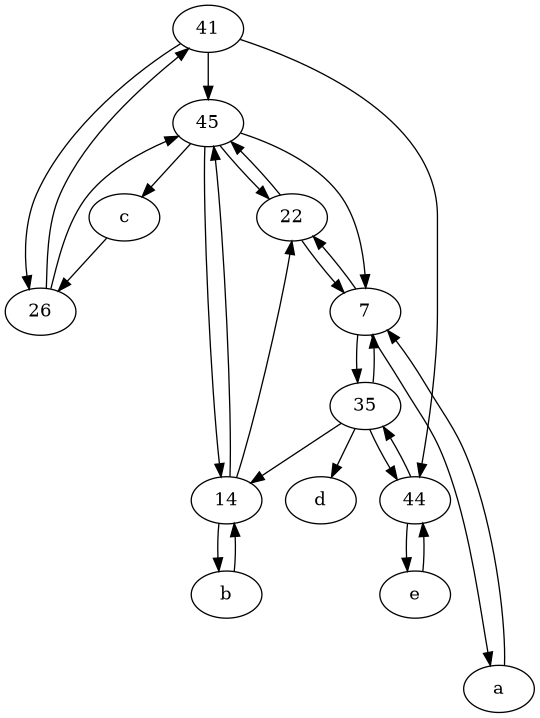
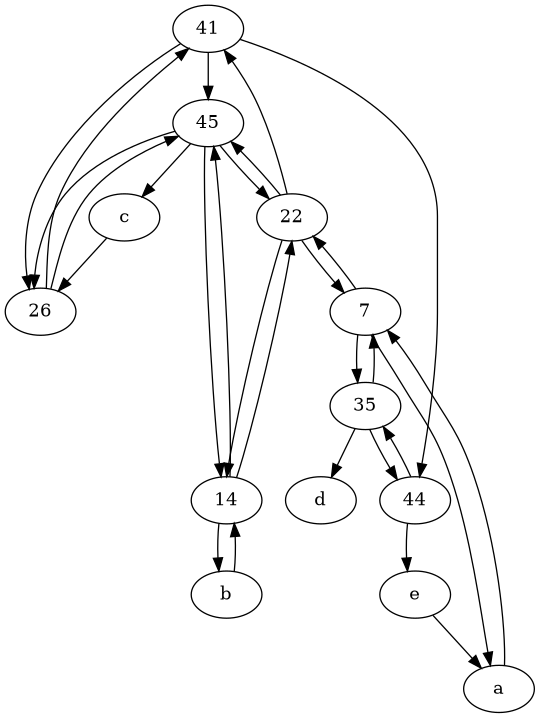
none -> (266, 125)
(329, 182) -> (80, 180)
(302, 449) -> (252, 351)
(424, 554) -> (453, 637)
